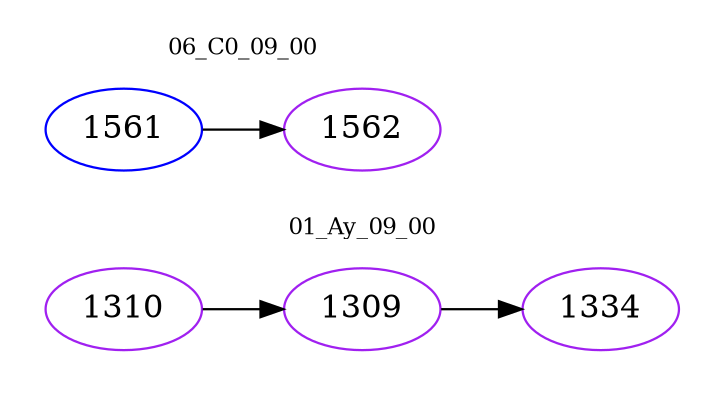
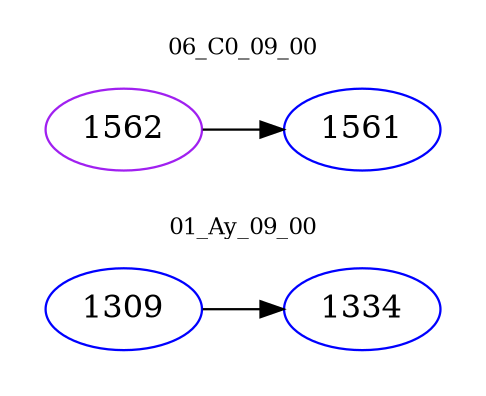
(231, 130) -> (231, 130)
(124, 309) -> none
(362, 309) -> (124, 309)
(601, 309) -> (362, 309)
